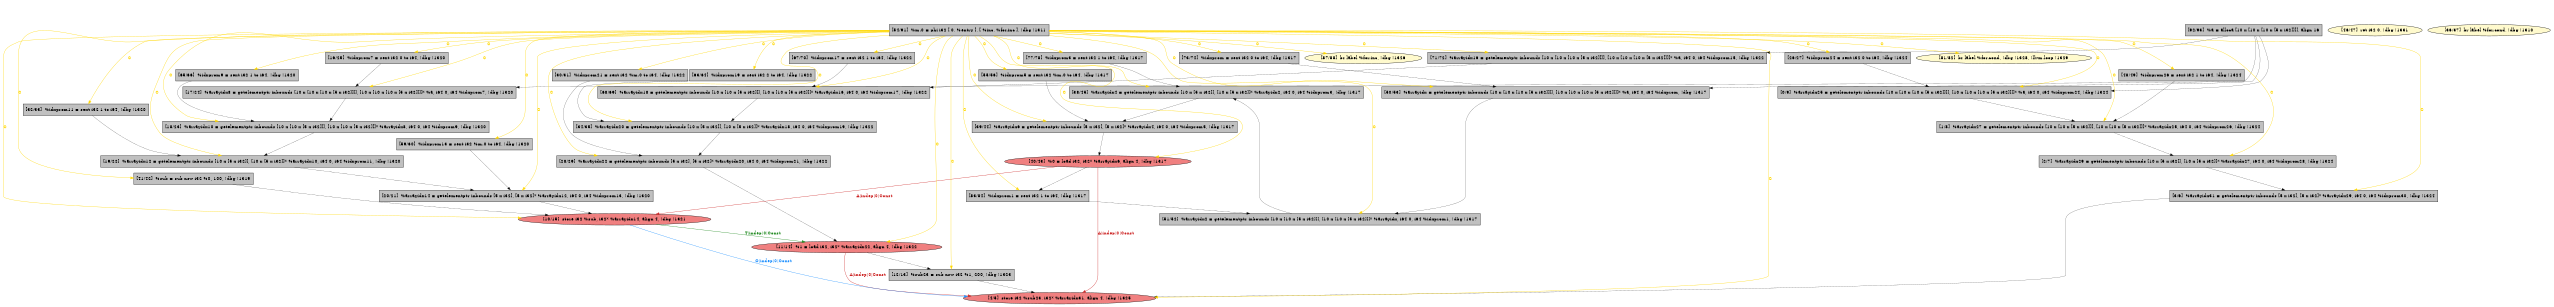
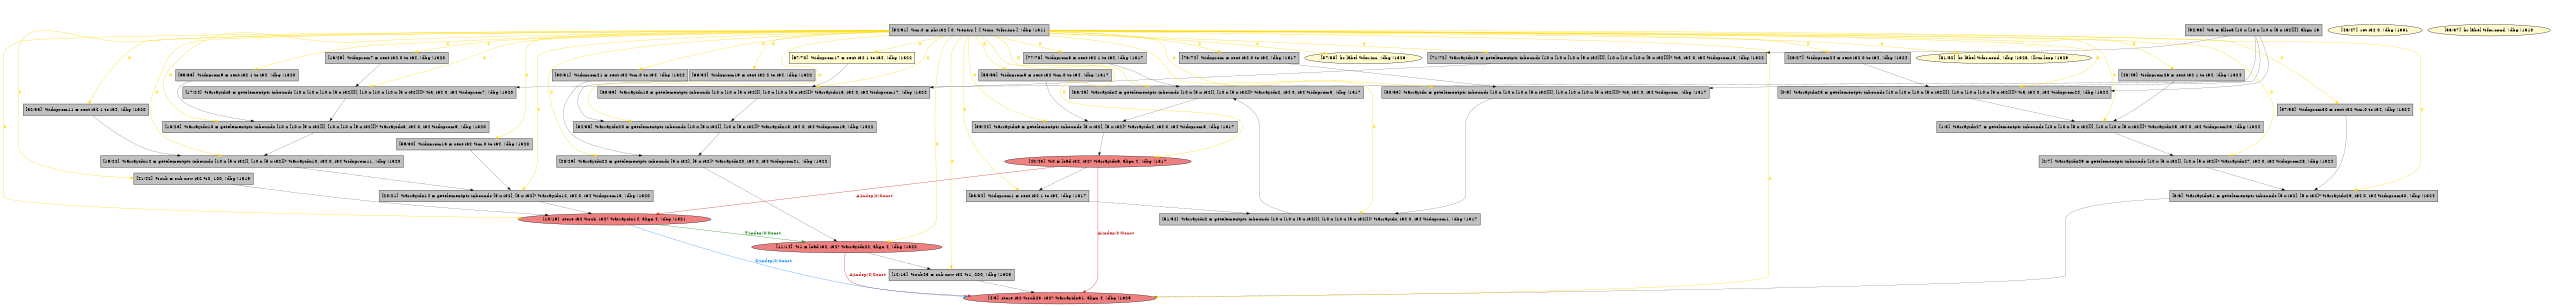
(852, 58) -> (852, 58)
none -> (2345, 110)
